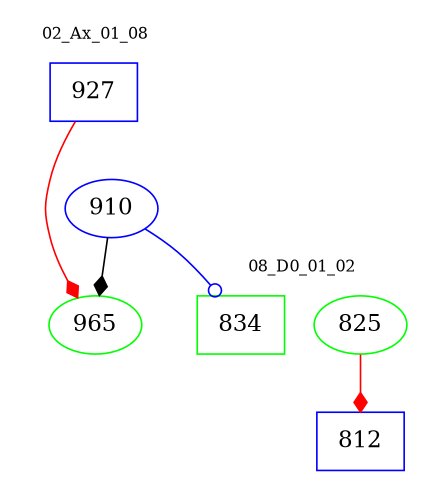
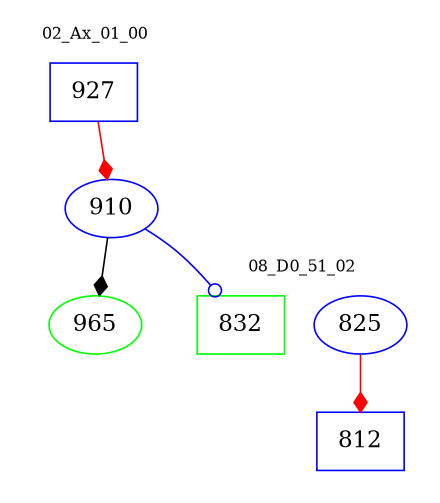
(95, 35) -> (95, 35)
(46, 200) -> (101, 141)
(302, 268) -> (302, 268)
(241, 325) -> (241, 325)
(361, 325) -> (361, 325)
